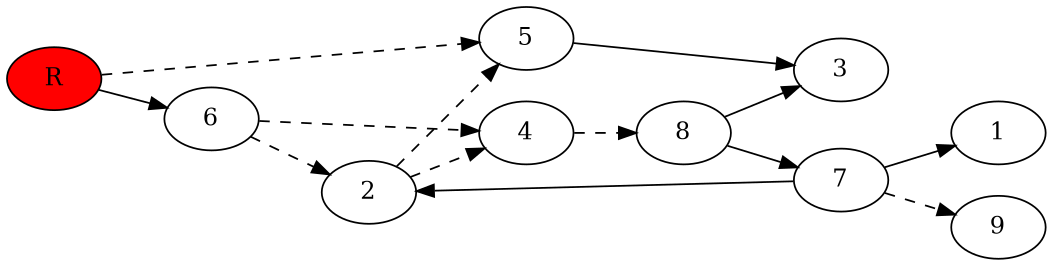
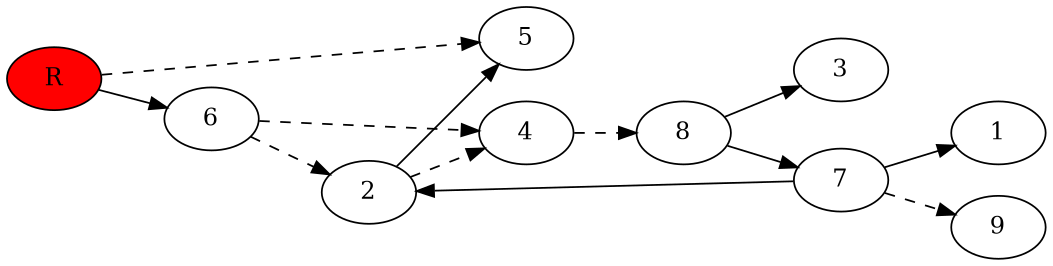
(675, 53) -> none
(446, 117) -> (446, 117)
